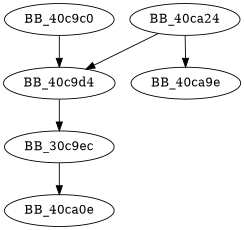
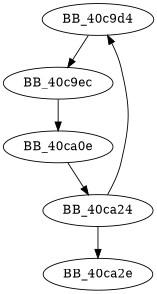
(59, 19) -> none
(186, 83) -> (98, 274)
(59, 147) -> (58, 83)
none -> (76, 175)
